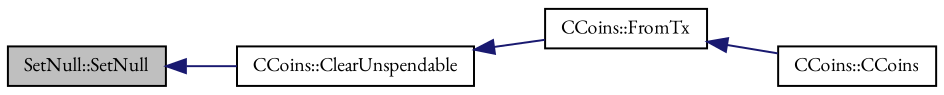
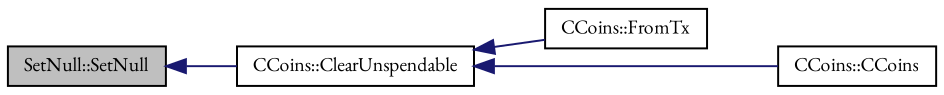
(752, 49) -> (636, 66)
